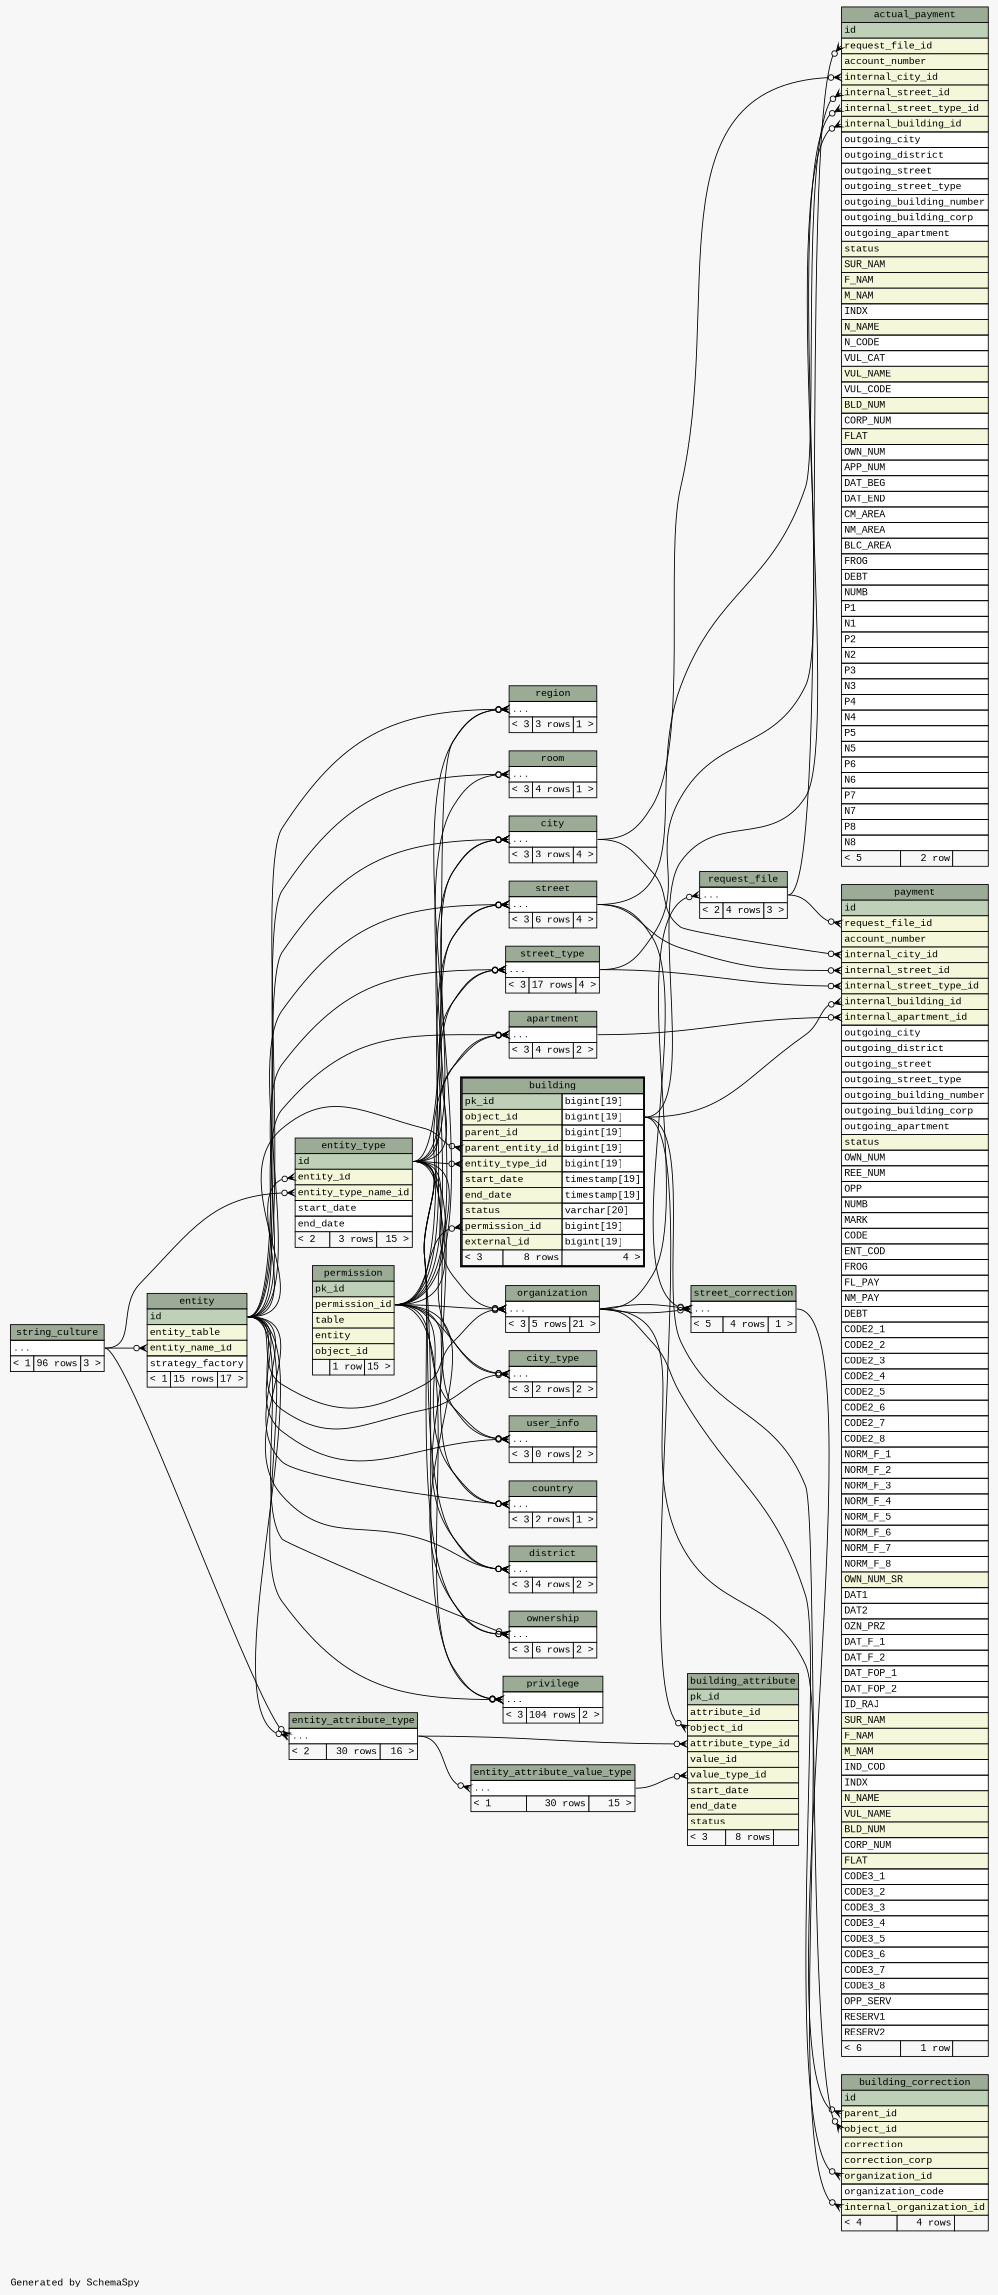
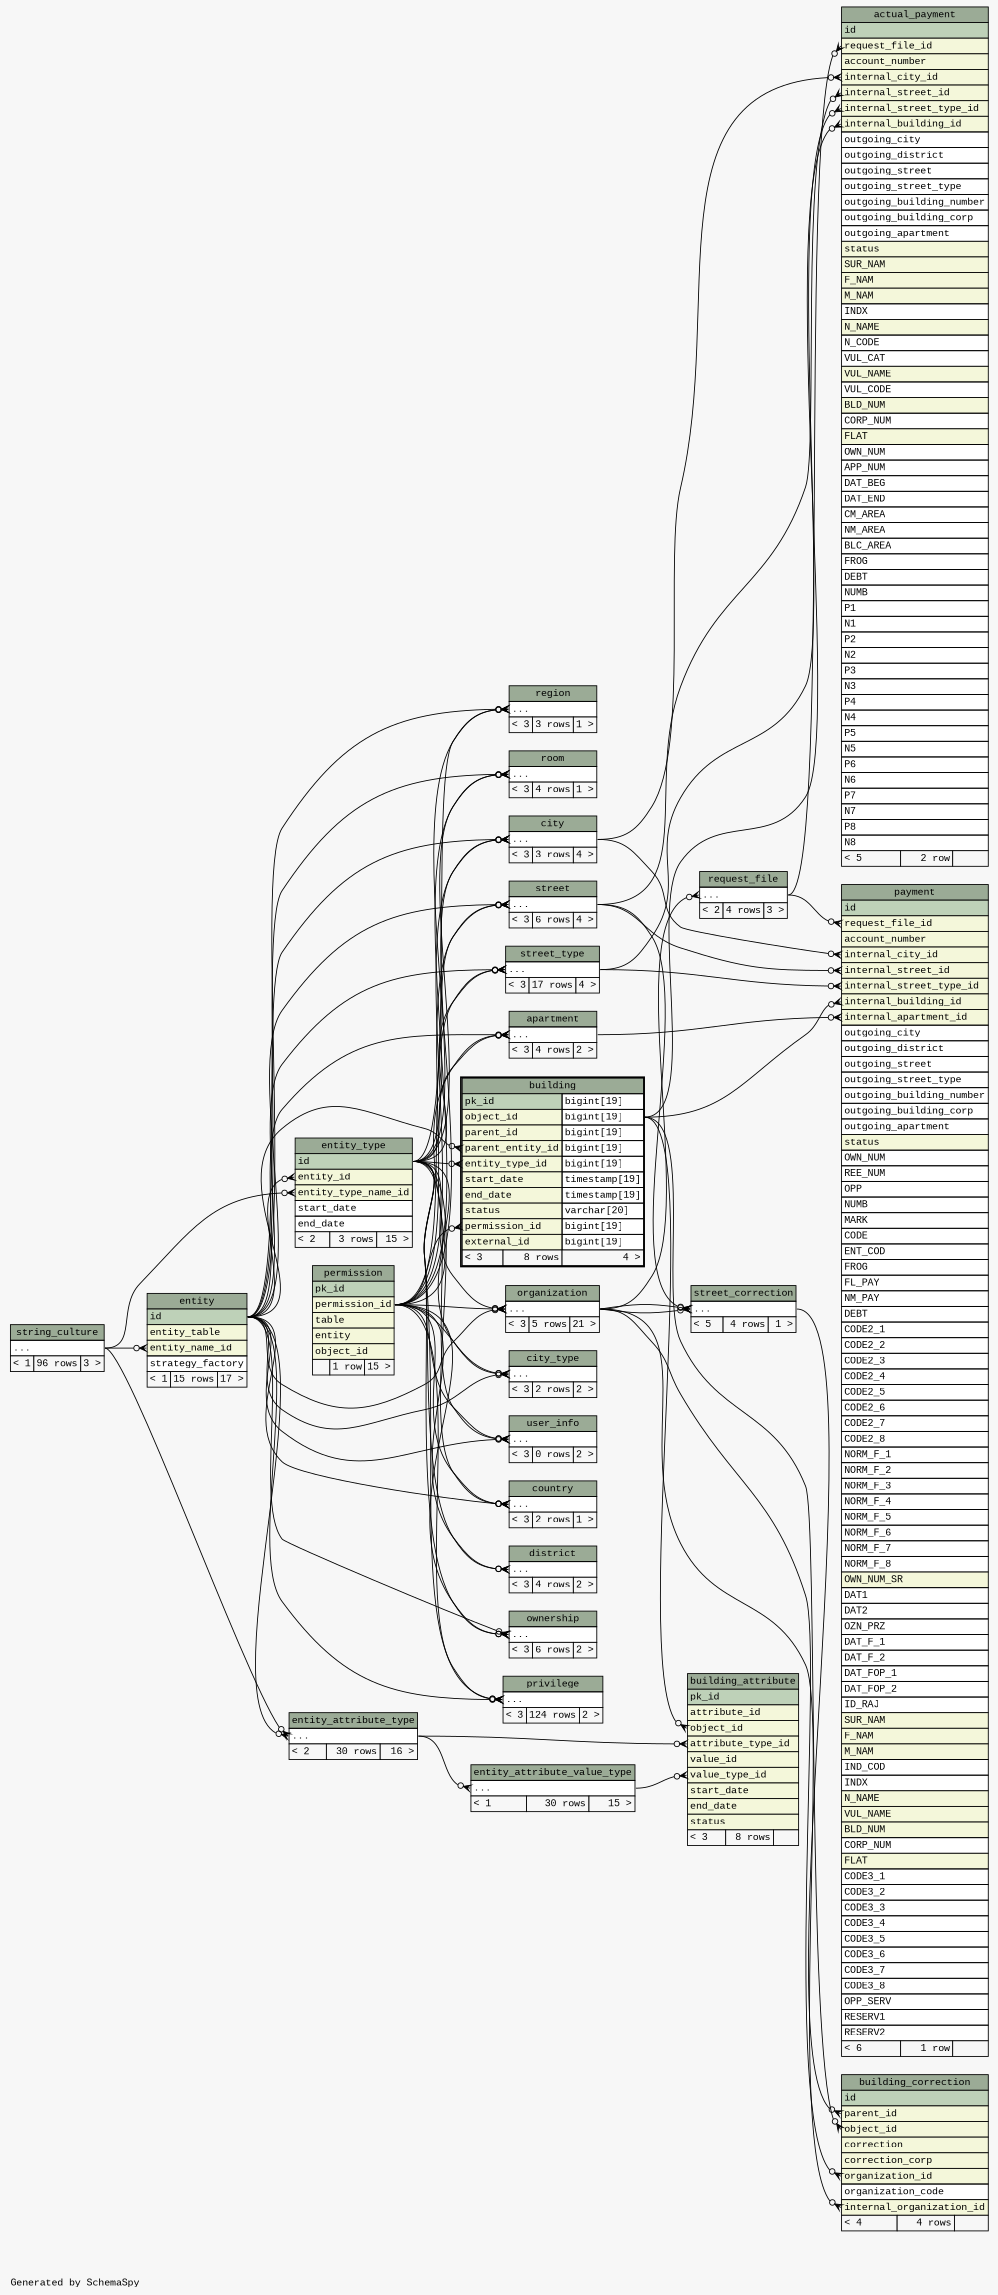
none -> (443, 963)
(292, 1505) -> none
(553, 1715) -> (553, 1715)
